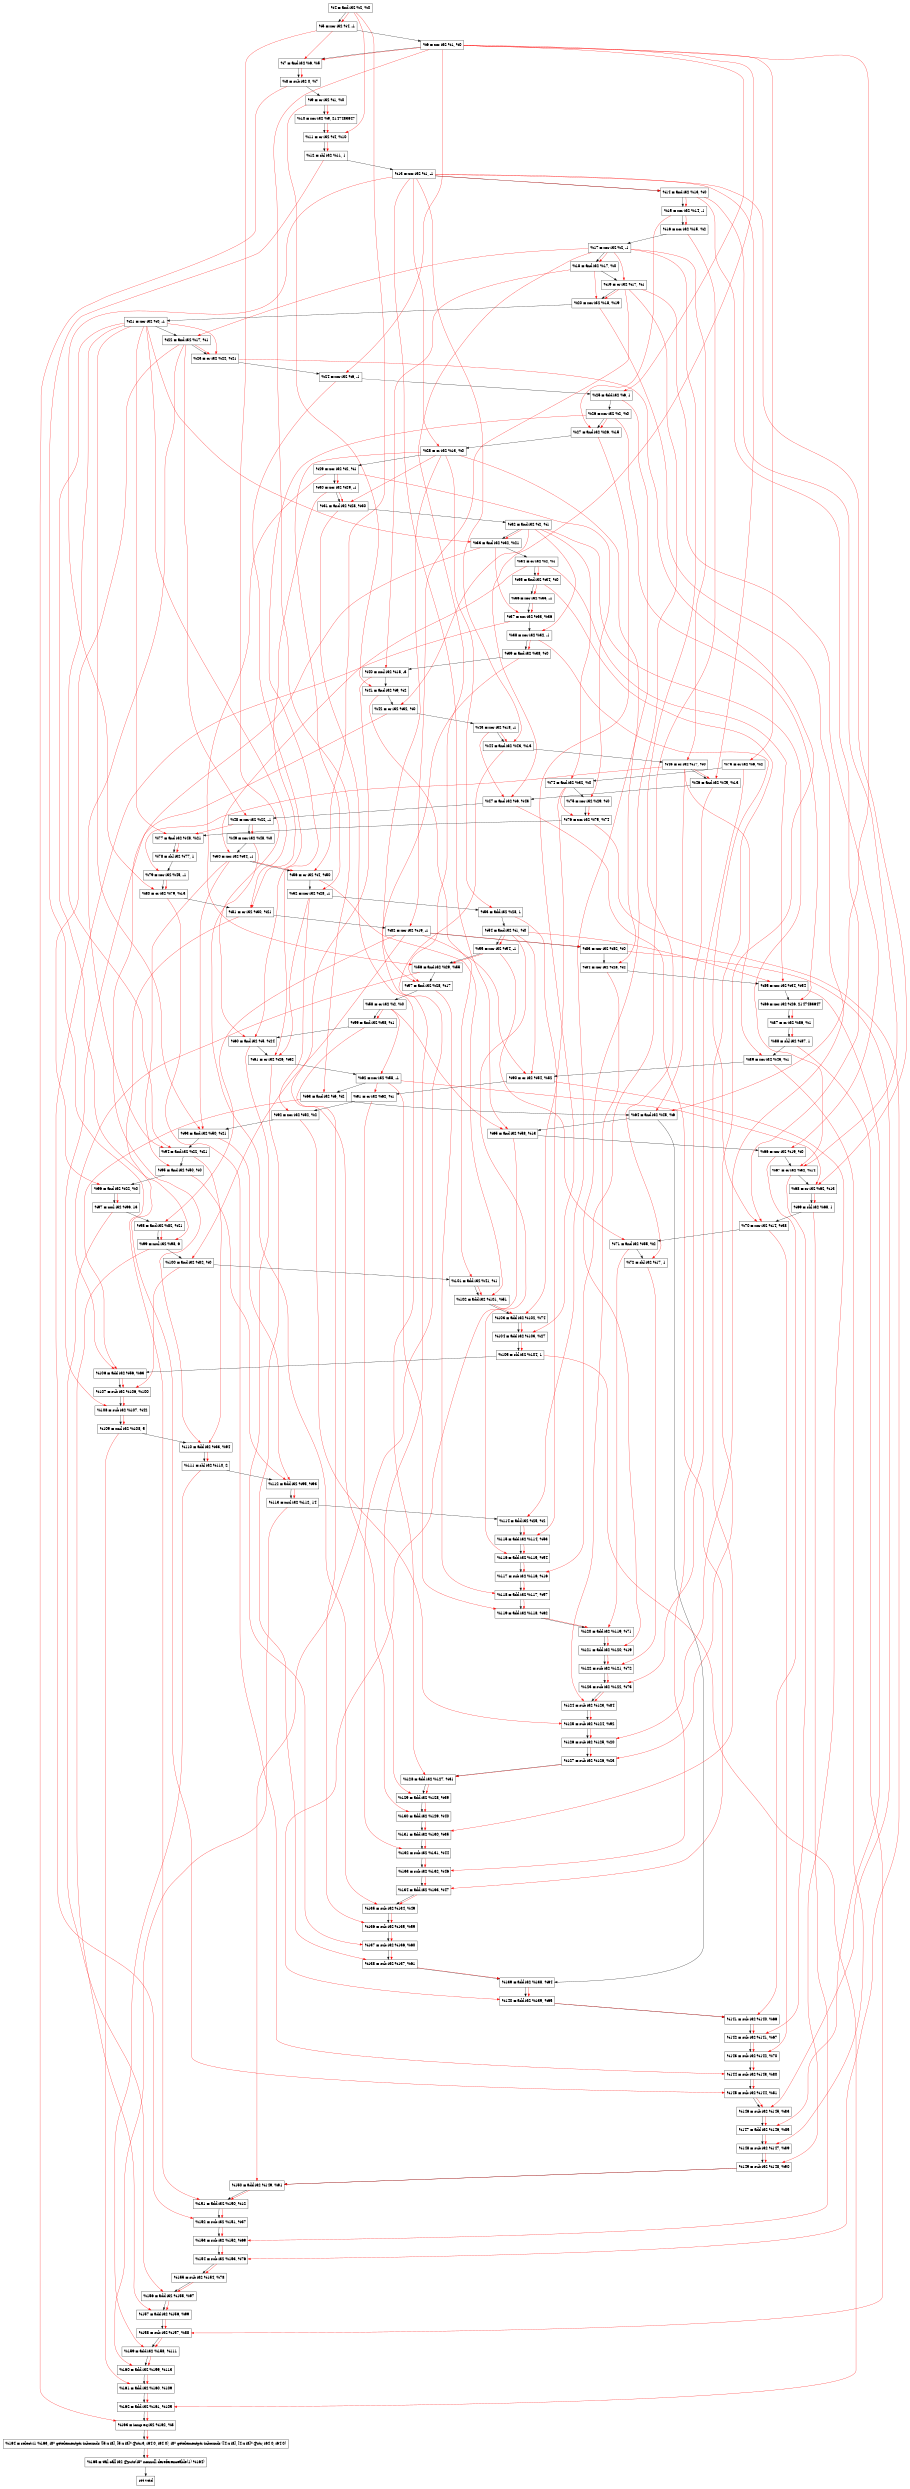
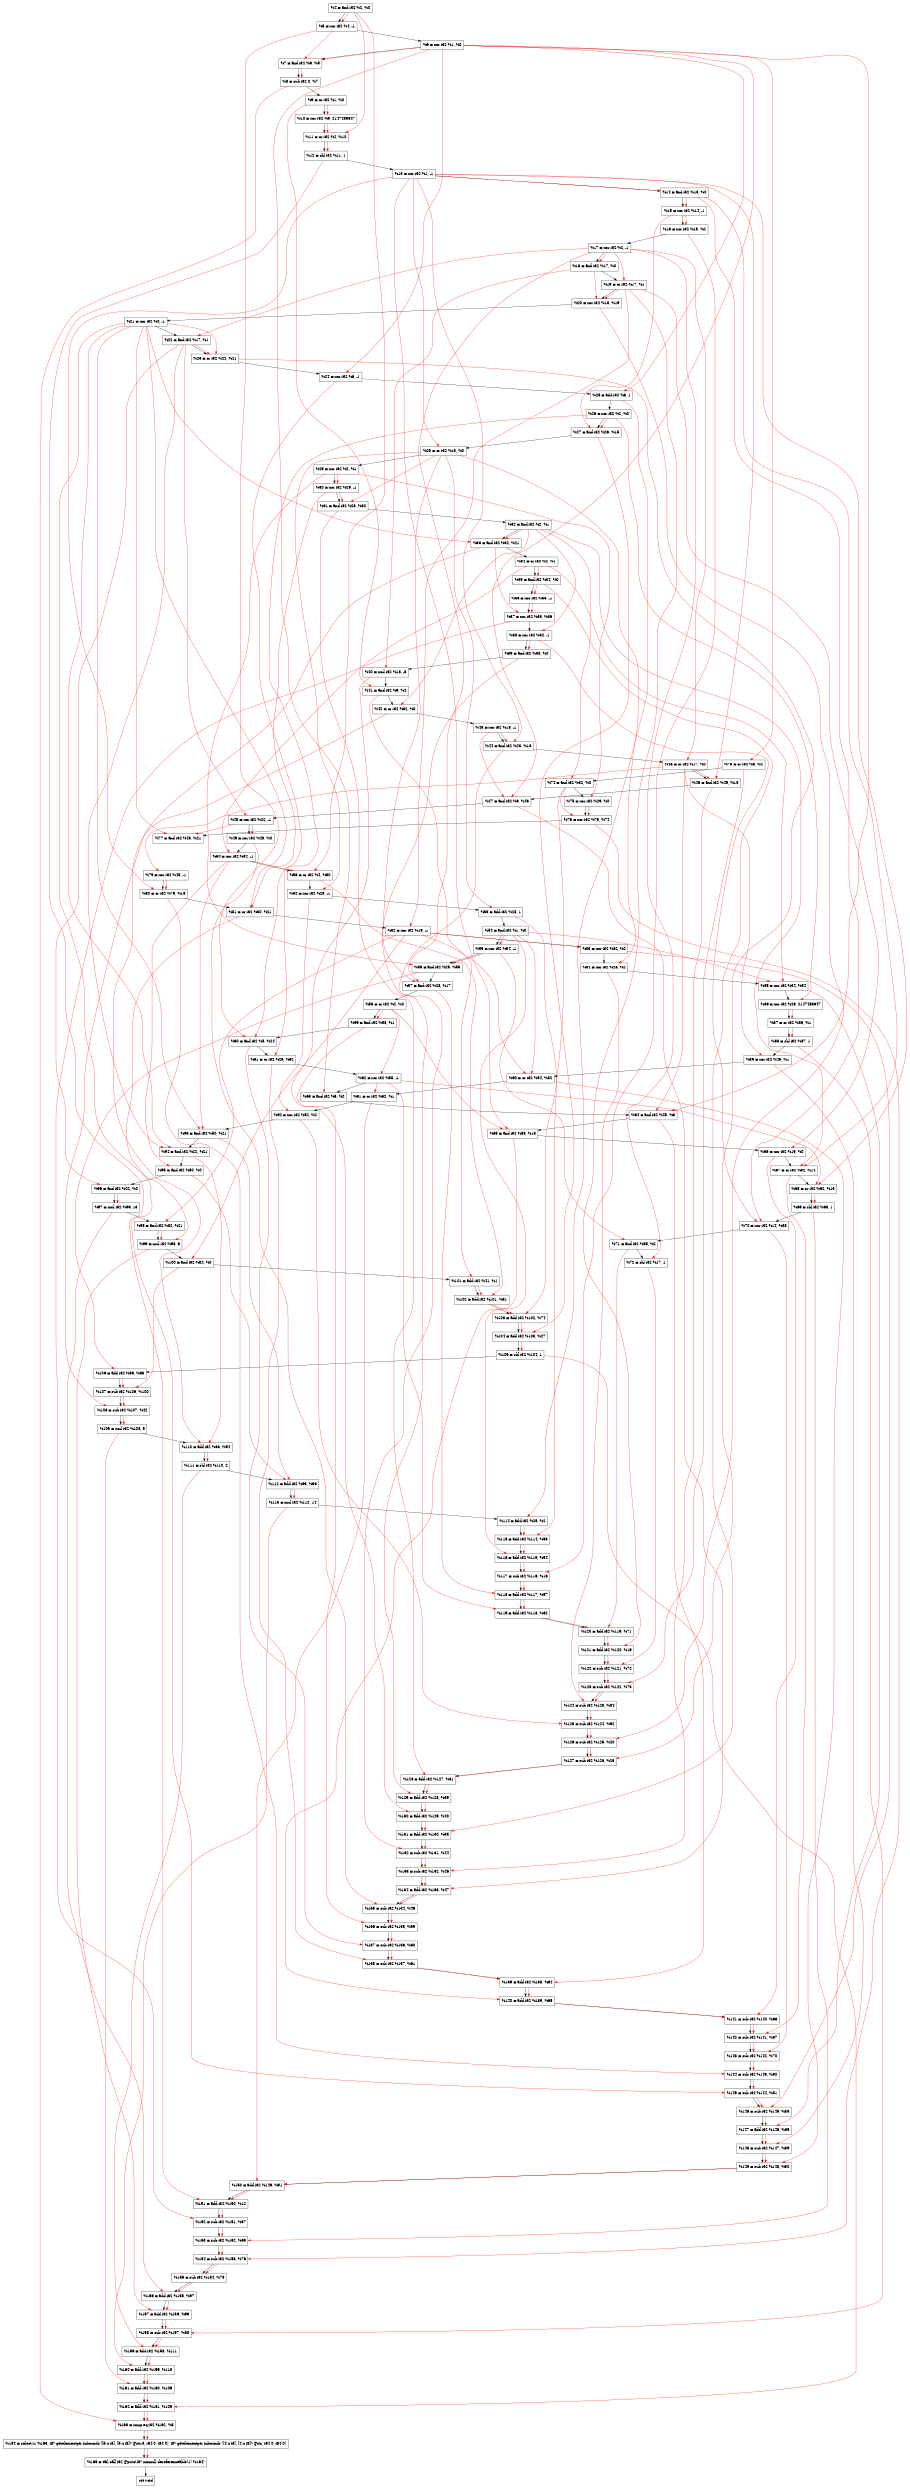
(175, 857) -> none
(290, 977) -> none
(105, 1170) -> none
(684, 1610) -> (684, 1610)
